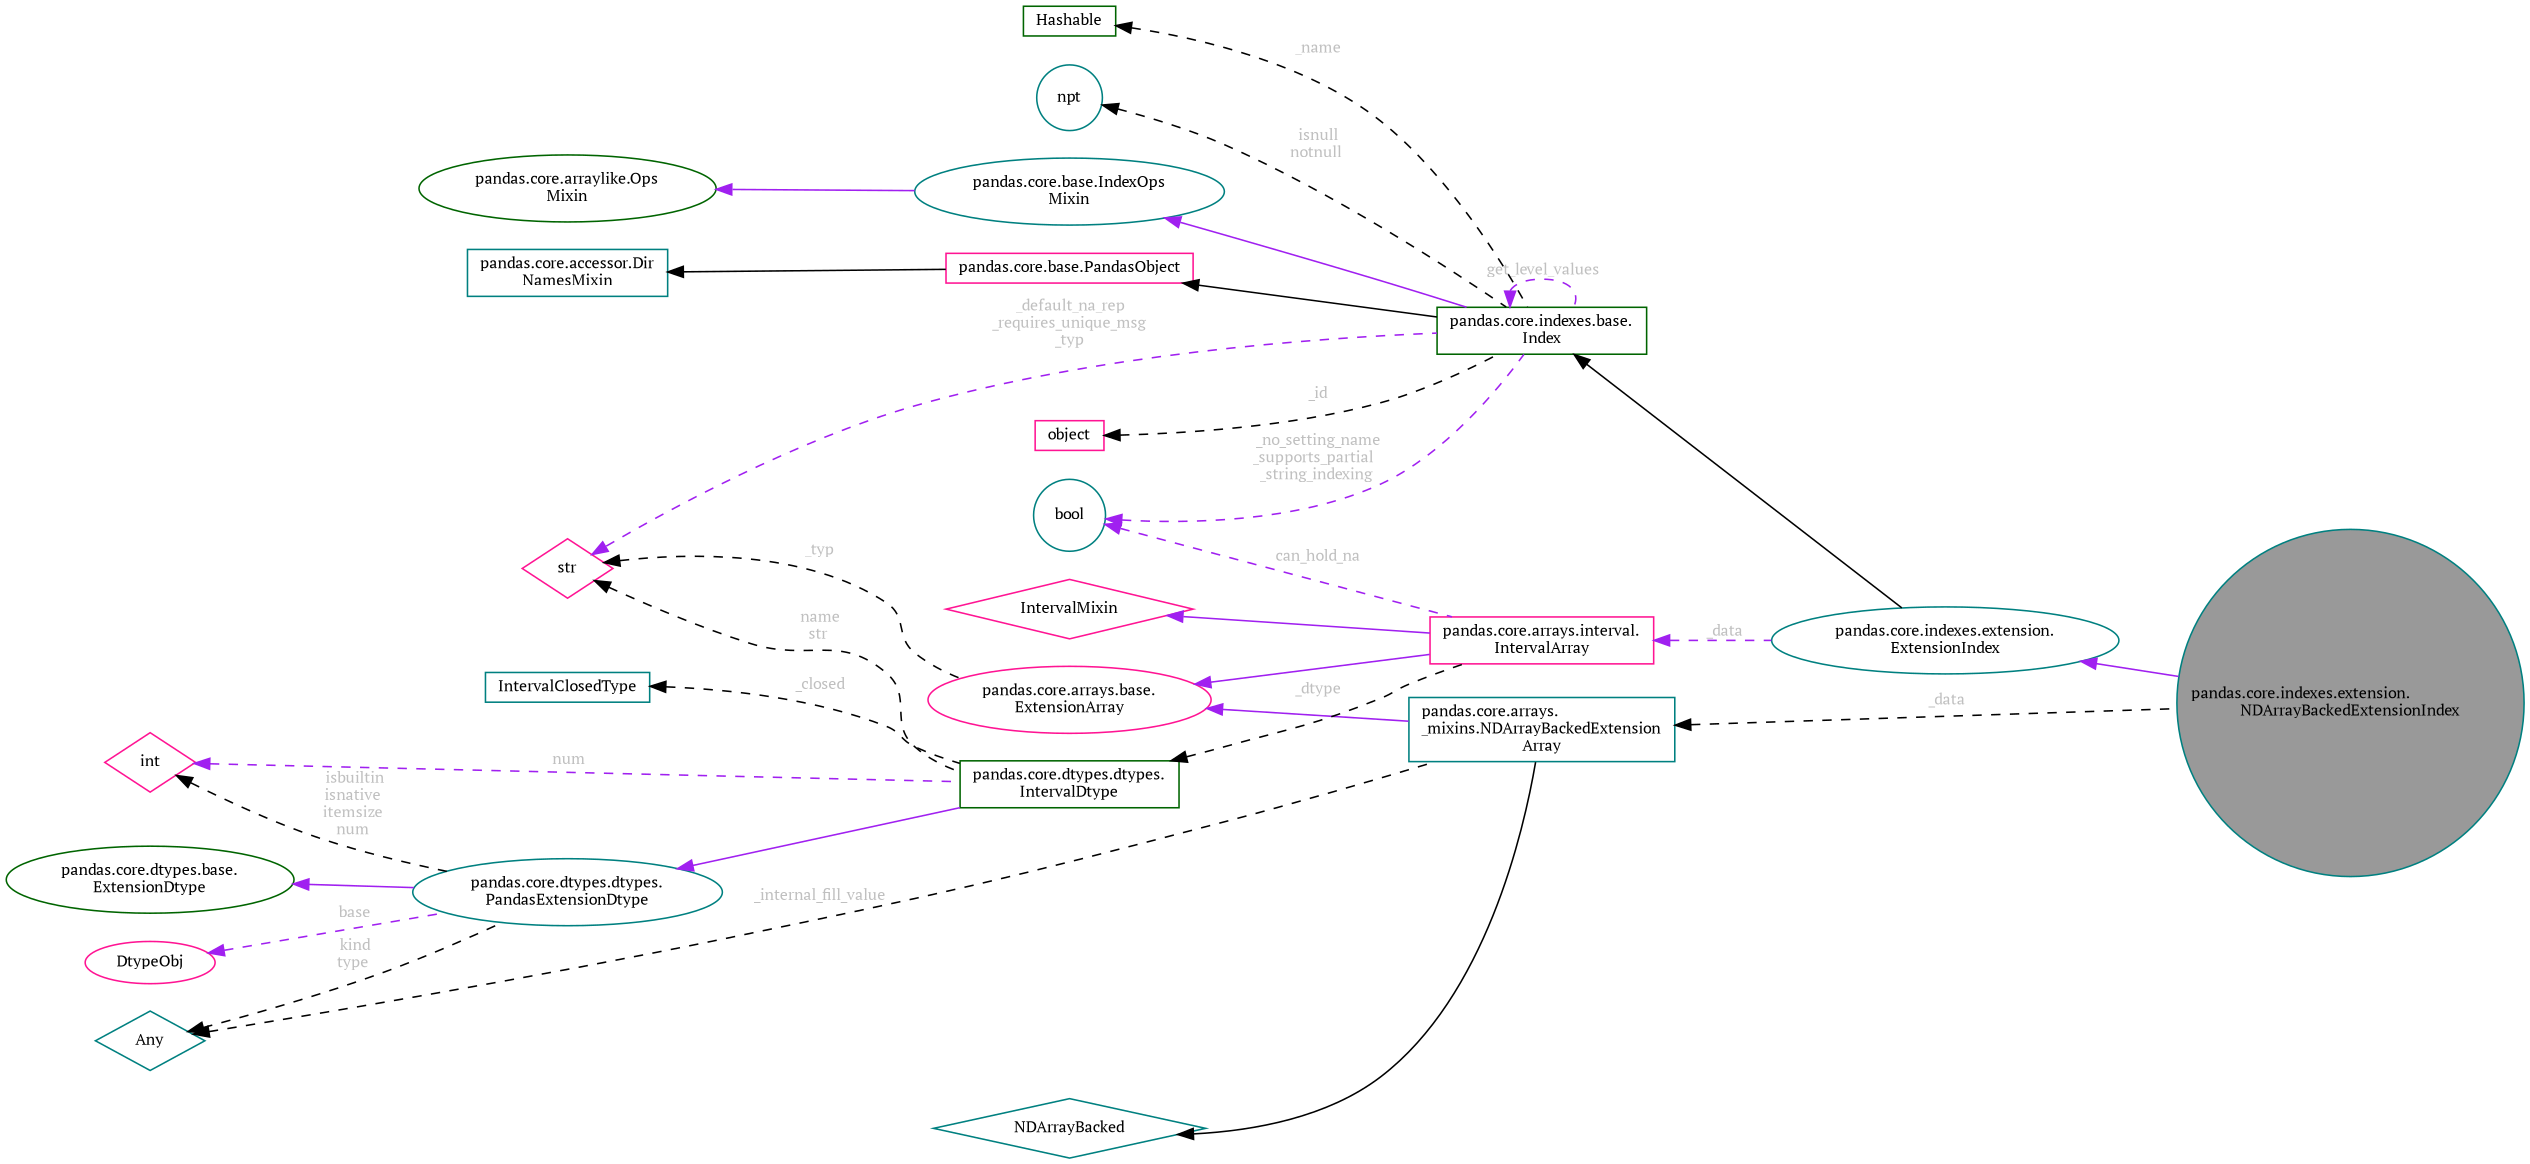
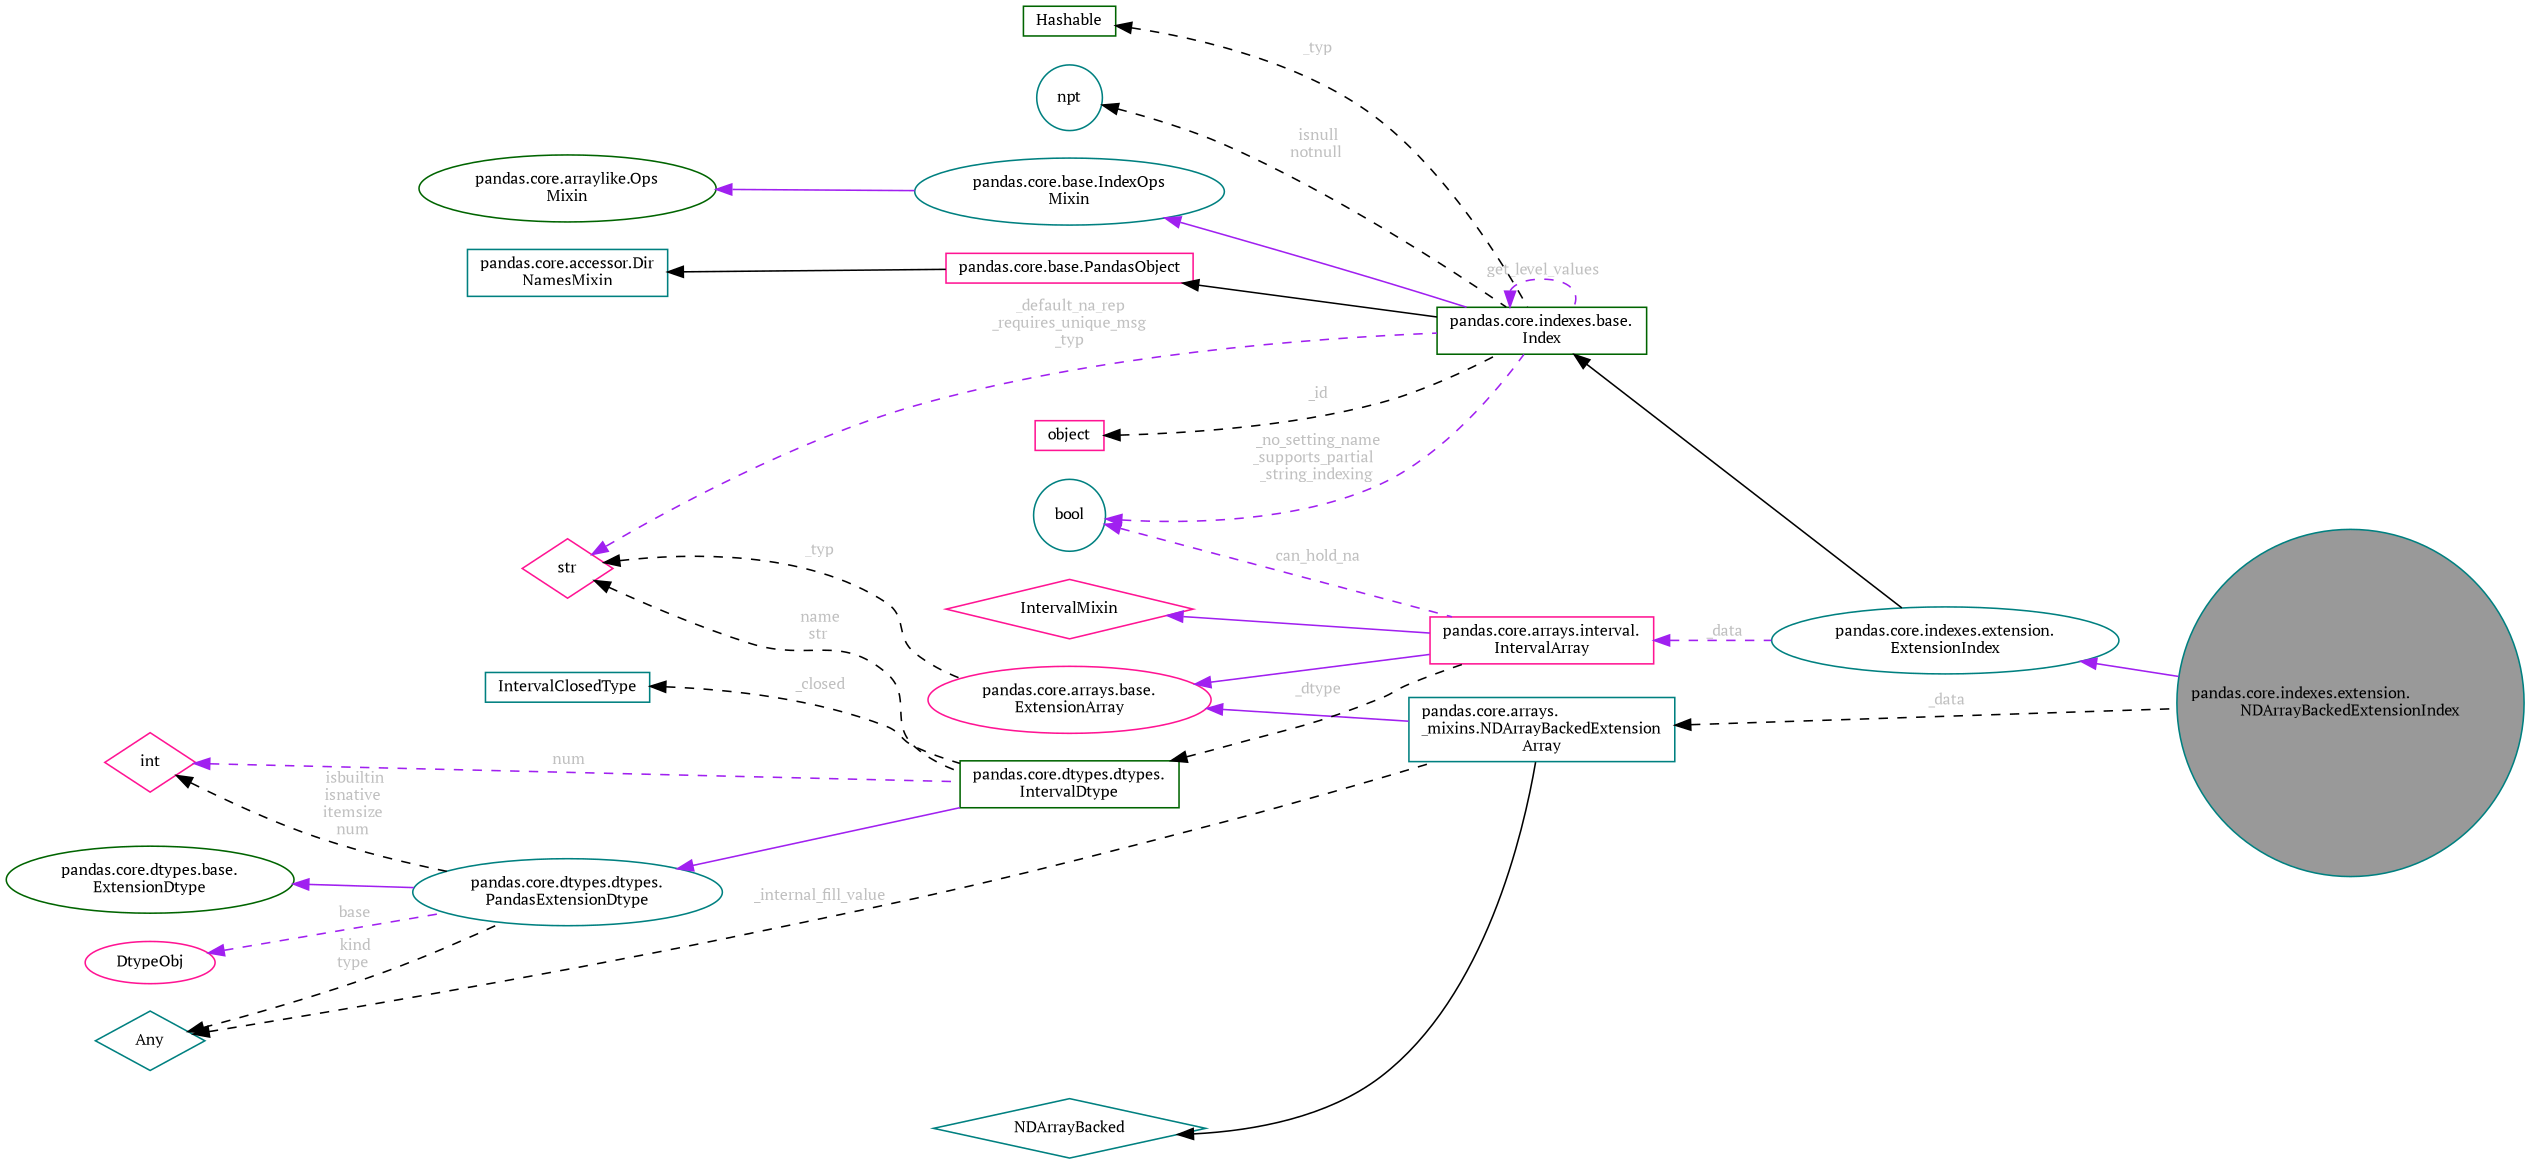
(1317, 48) -> (1317, 48)
